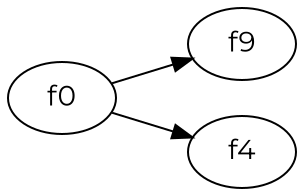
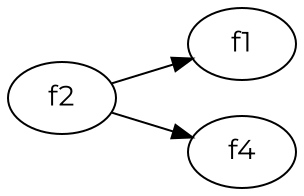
(242, 44) -> (242, 44)
(62, 98) -> (62, 98)
